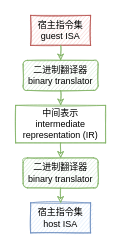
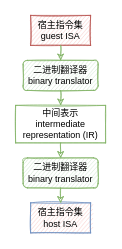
(60, 218) -> (60, 218)
